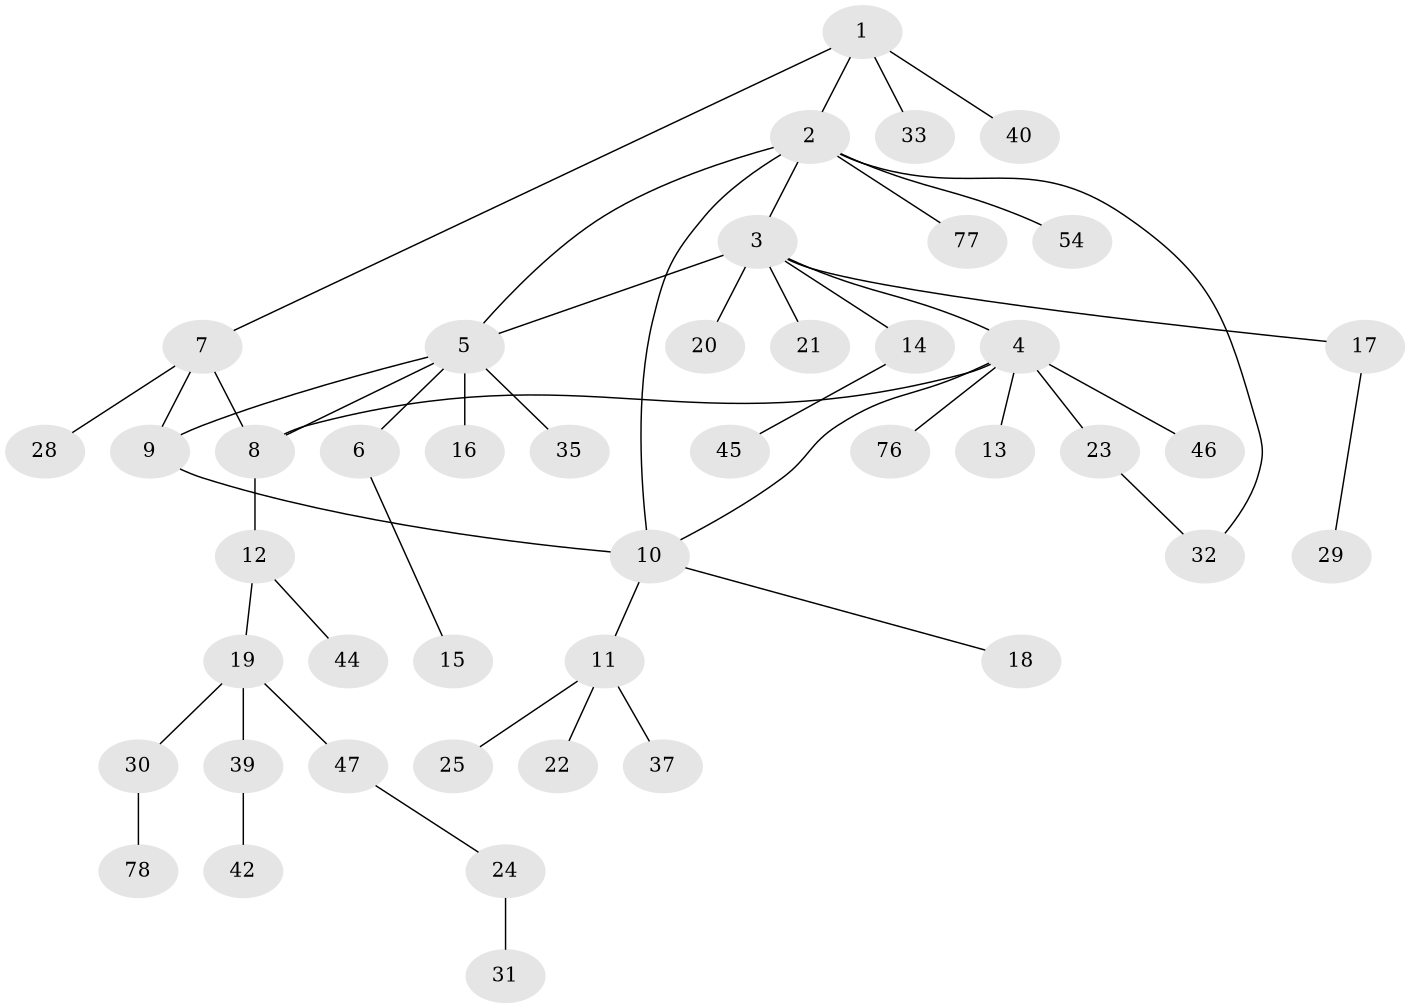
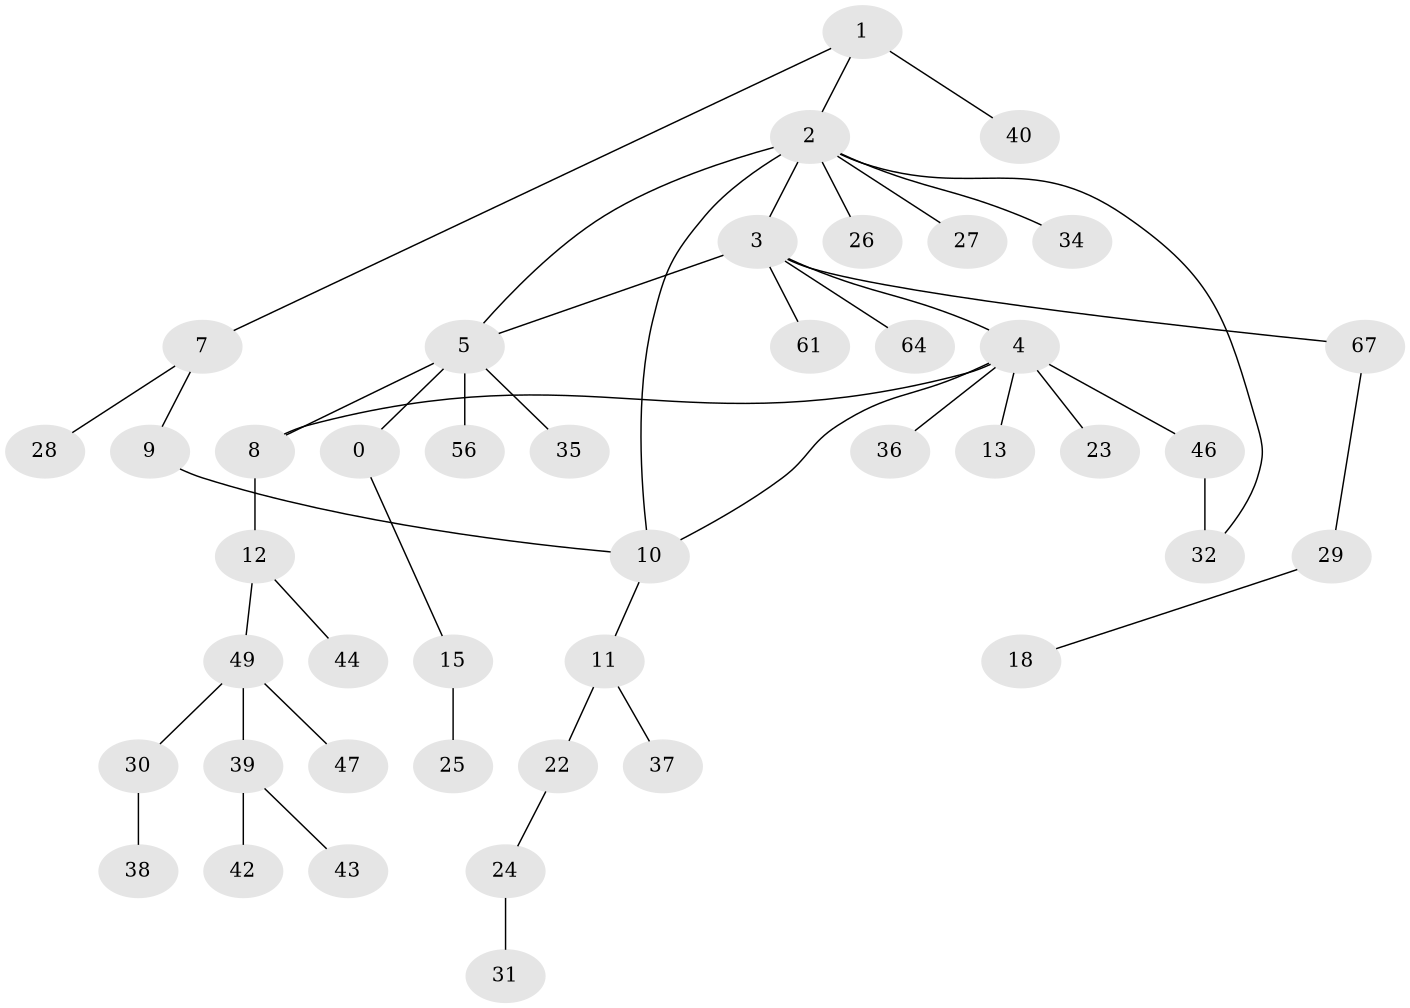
(915, 137) -> none
none -> (863, 242)
(967, 242) -> (967, 242)
(1072, 242) -> (1072, 242)
(705, 347) -> none
(810, 347) -> (810, 347)
(915, 347) -> (915, 347)
(1365, 347) -> (1365, 347)
(303, 392) -> none
(229, 399) -> none
(360, 452) -> (360, 452)
(465, 452) -> (465, 452)
(730, 452) -> none
(890, 452) -> (890, 452)
(1152, 504) -> (1205, 504)
(835, 609) -> (1177, 609)
(243, 661) -> (243, 661)
(529, 714) -> (453, 714)
(427, 819) -> (532, 819)
(138, 871) -> (138, 871)
none -> (348, 871)
